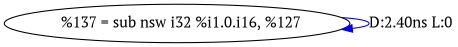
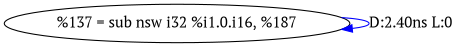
(177, 23) -> (177, 23)
